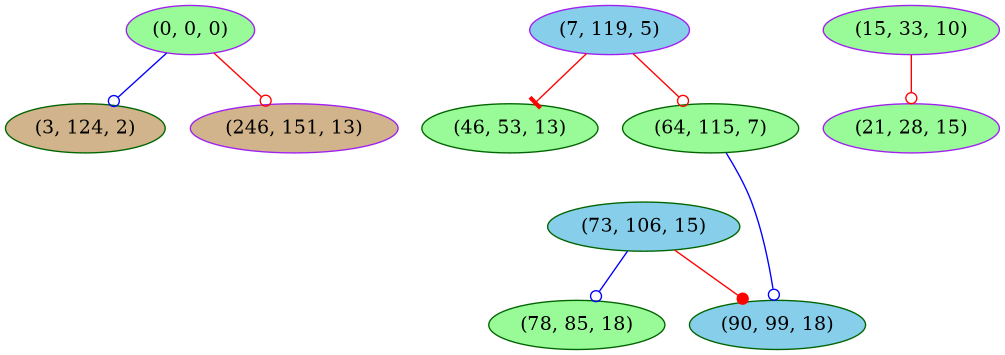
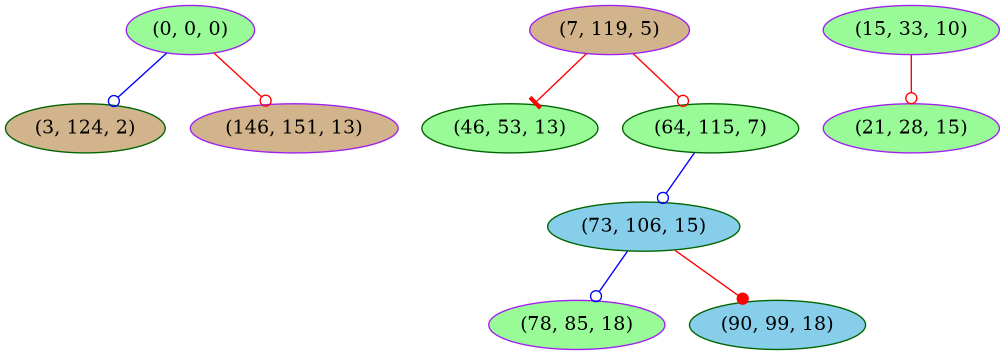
(610, 30) -> (610, 30)
(294, 128) -> (294, 128)
(757, 218) -> (680, 173)
(577, 325) -> (577, 325)
